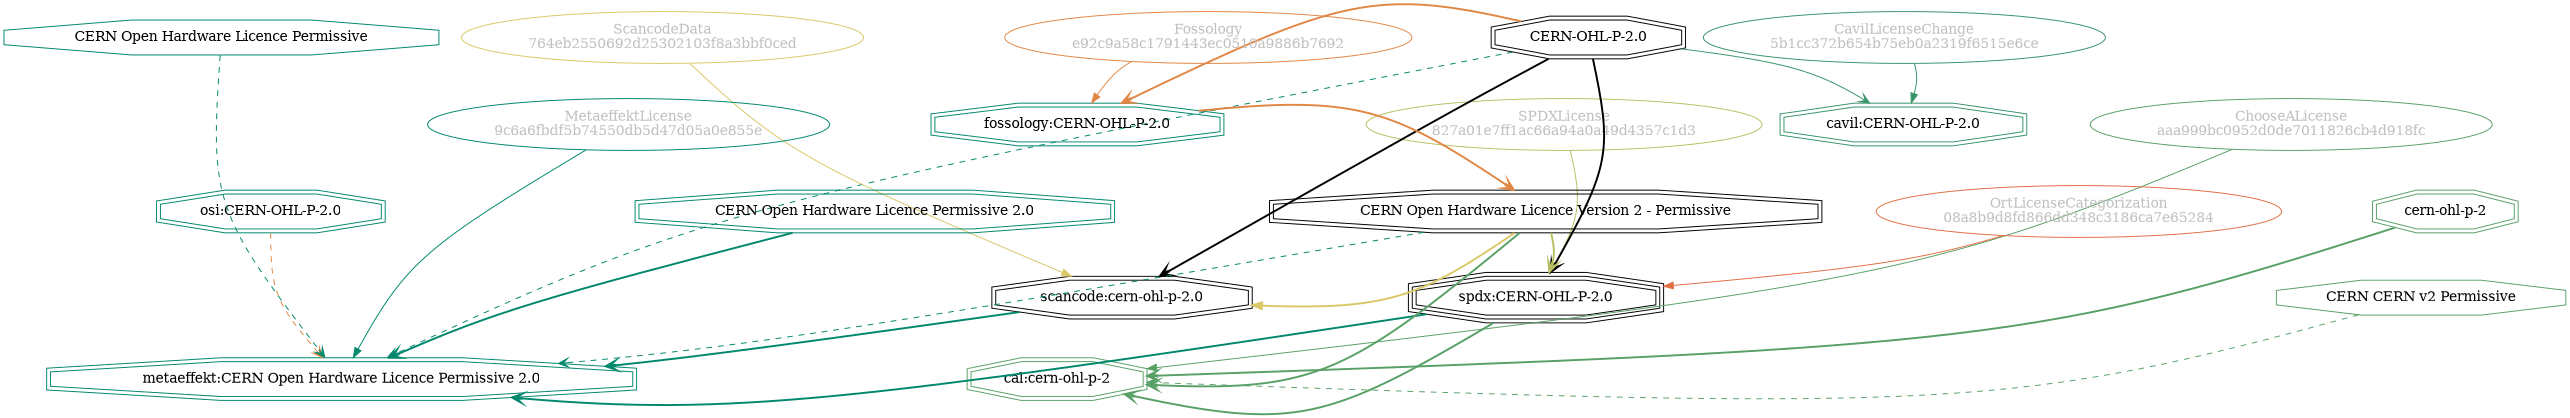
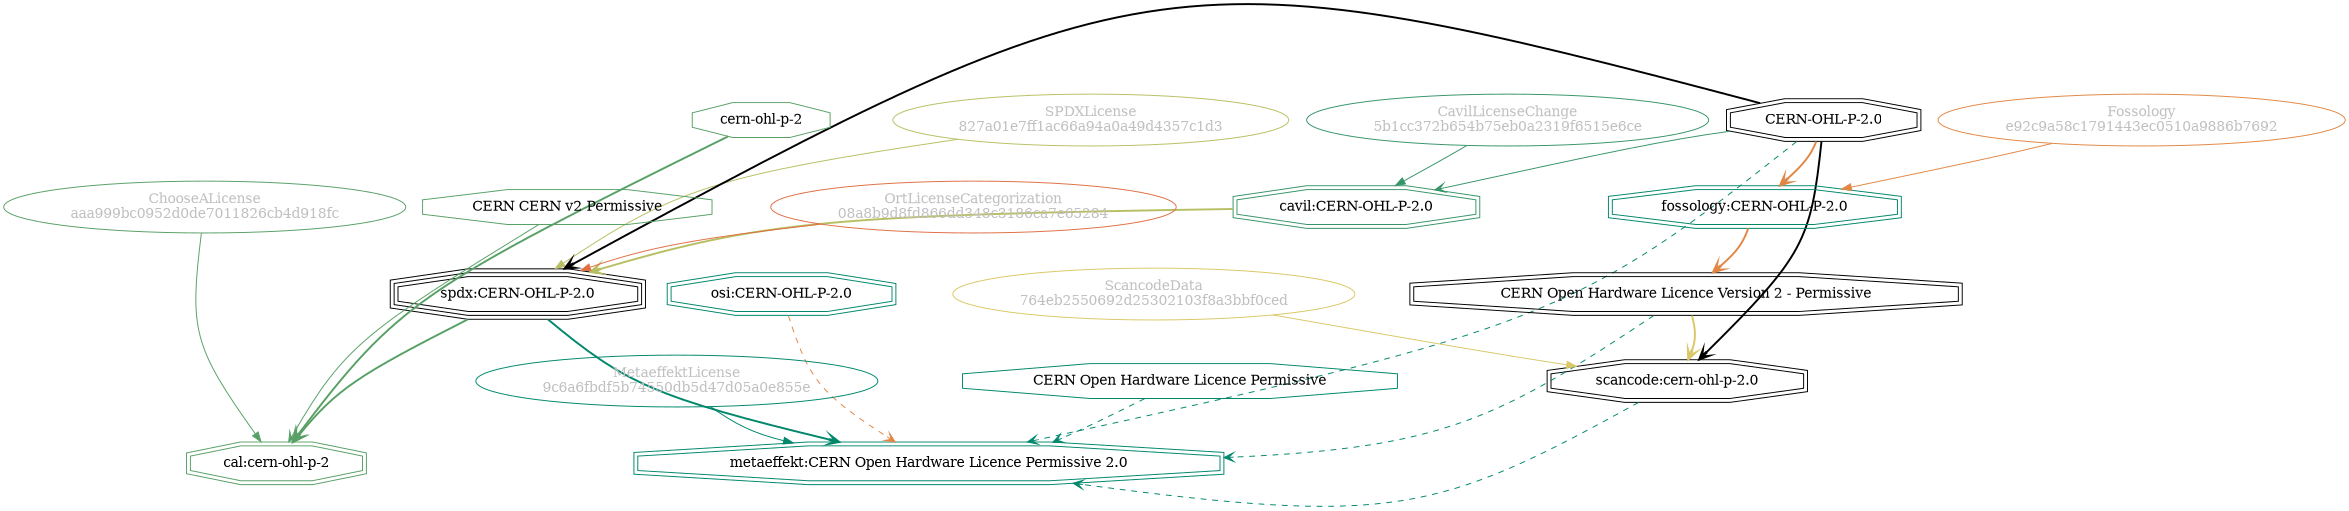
(875, 211) -> none
(2445, 211) -> (761, 120)
(1554, 248) -> (914, 217)
(1396, 296) -> (1695, 333)
(818, 340) -> (1371, 503)
(1355, 353) -> none
(1762, 398) -> (388, 322)
